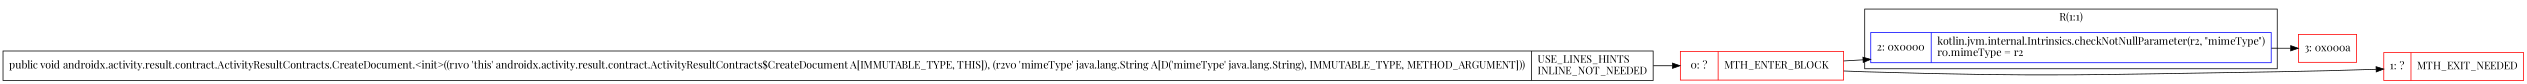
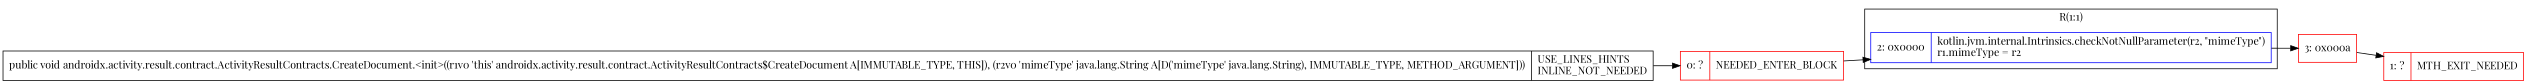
(1981, 53) -> (1980, 53)
(1777, 65) -> (1777, 65)
(2110, 74) -> (2366, 54)
